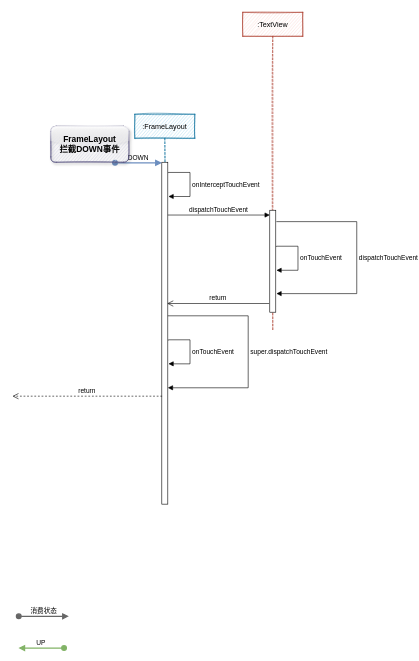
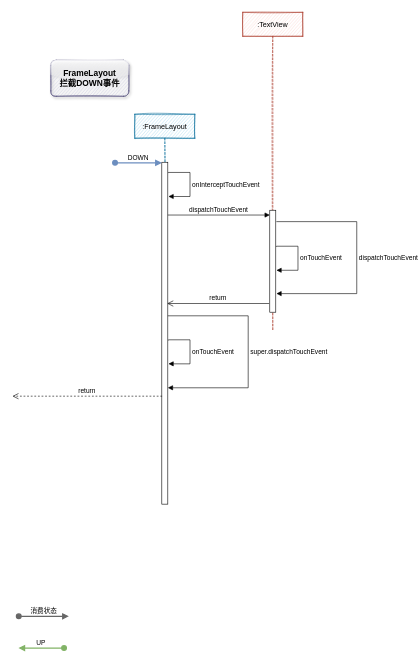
(90, 144) -> (90, 78)
